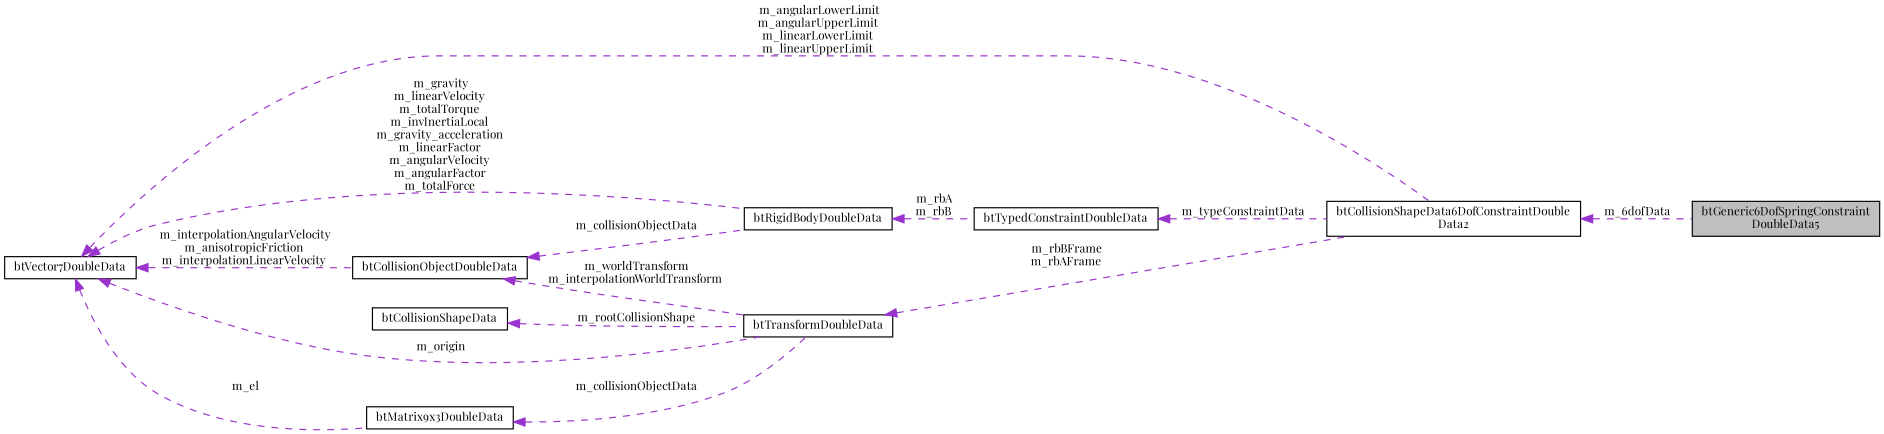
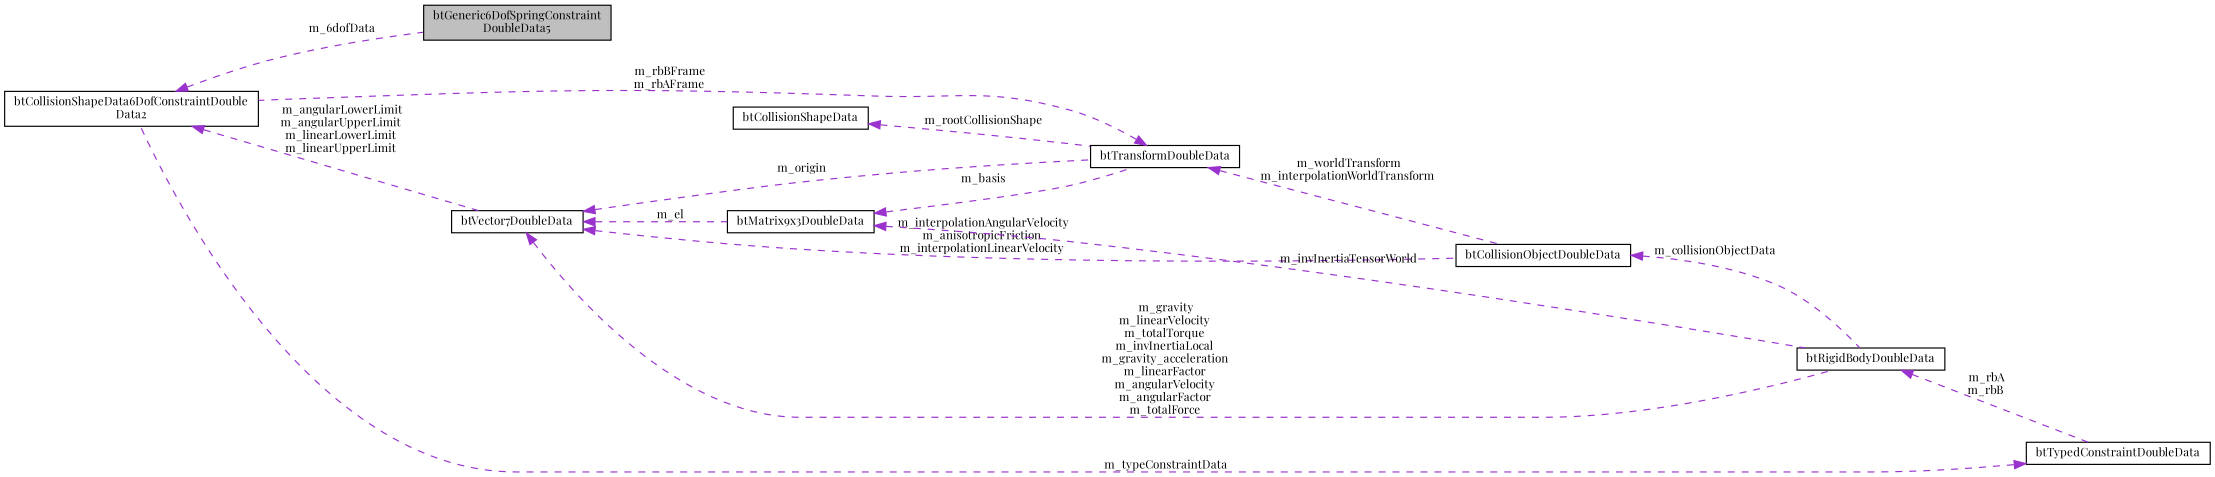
(747, 56) -> (341, 170)
none -> (1347, 277)
(629, 299) -> (1360, 207)
(635, 387) -> (982, 179)
